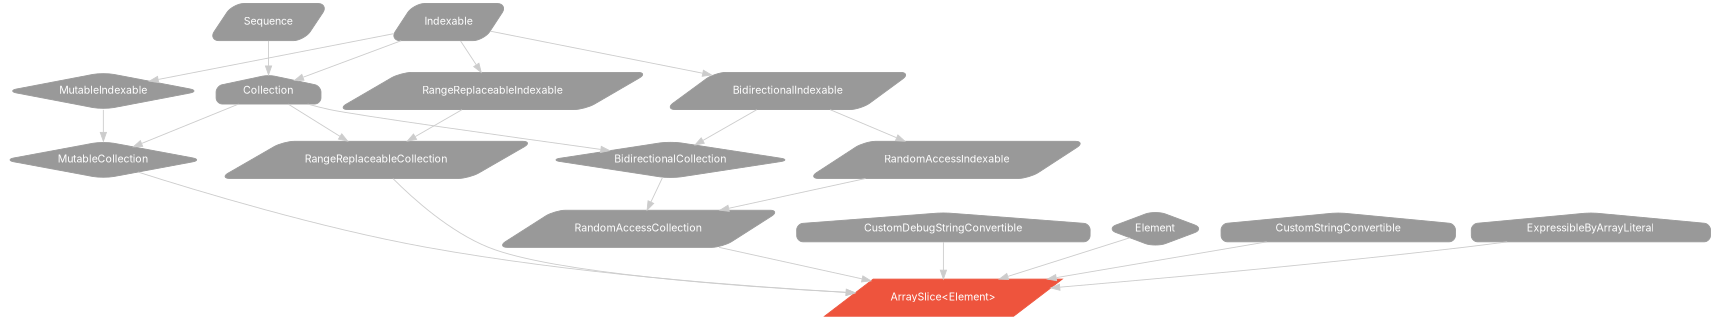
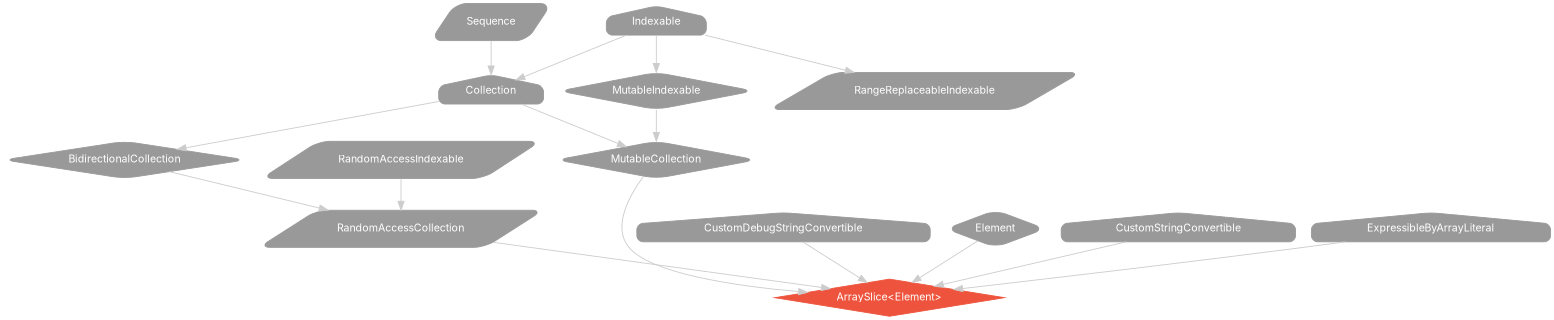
(449, 22) -> (656, 22)
(788, 91) -> none
(376, 160) -> none
(943, 298) -> (890, 298)
